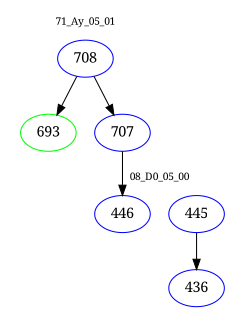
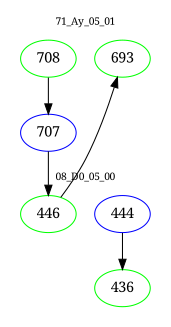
(85, 59) -> (48, 59)
(69, 91) -> (93, 145)
(122, 214) -> (48, 214)
(197, 214) -> (122, 214)
(197, 288) -> (122, 288)
